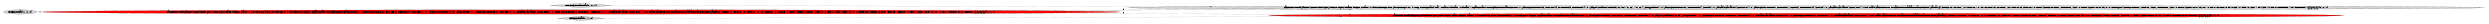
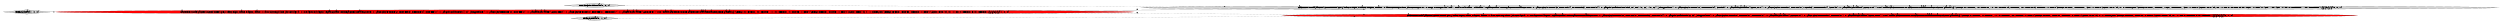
(20, 12) -> (27, 12)
